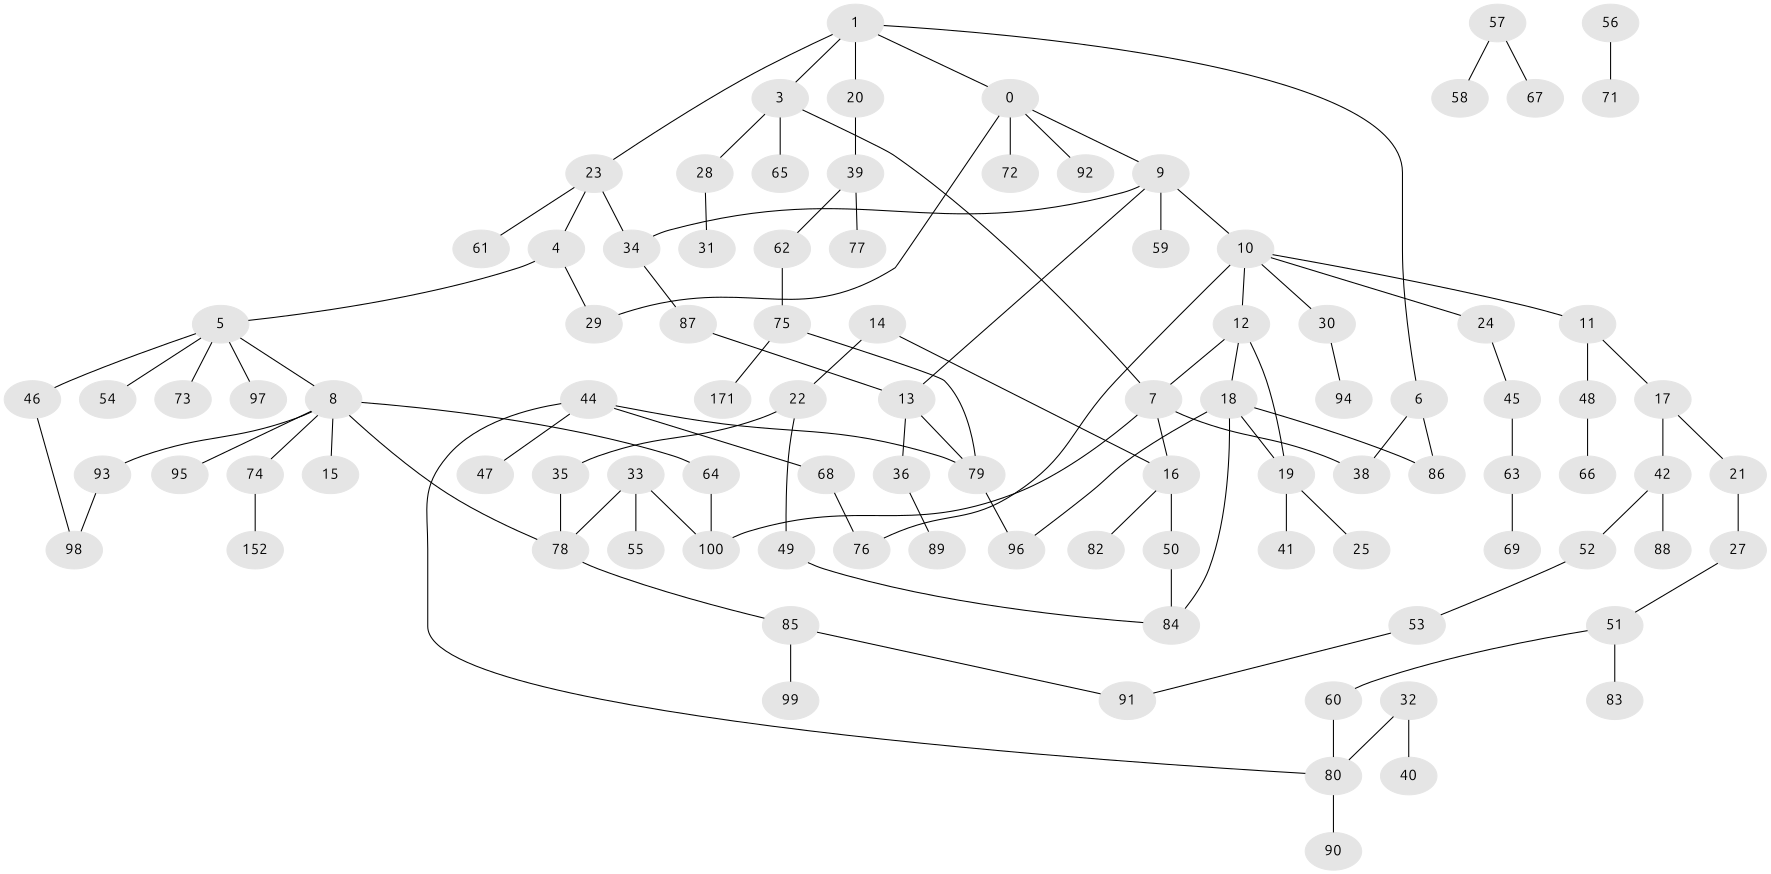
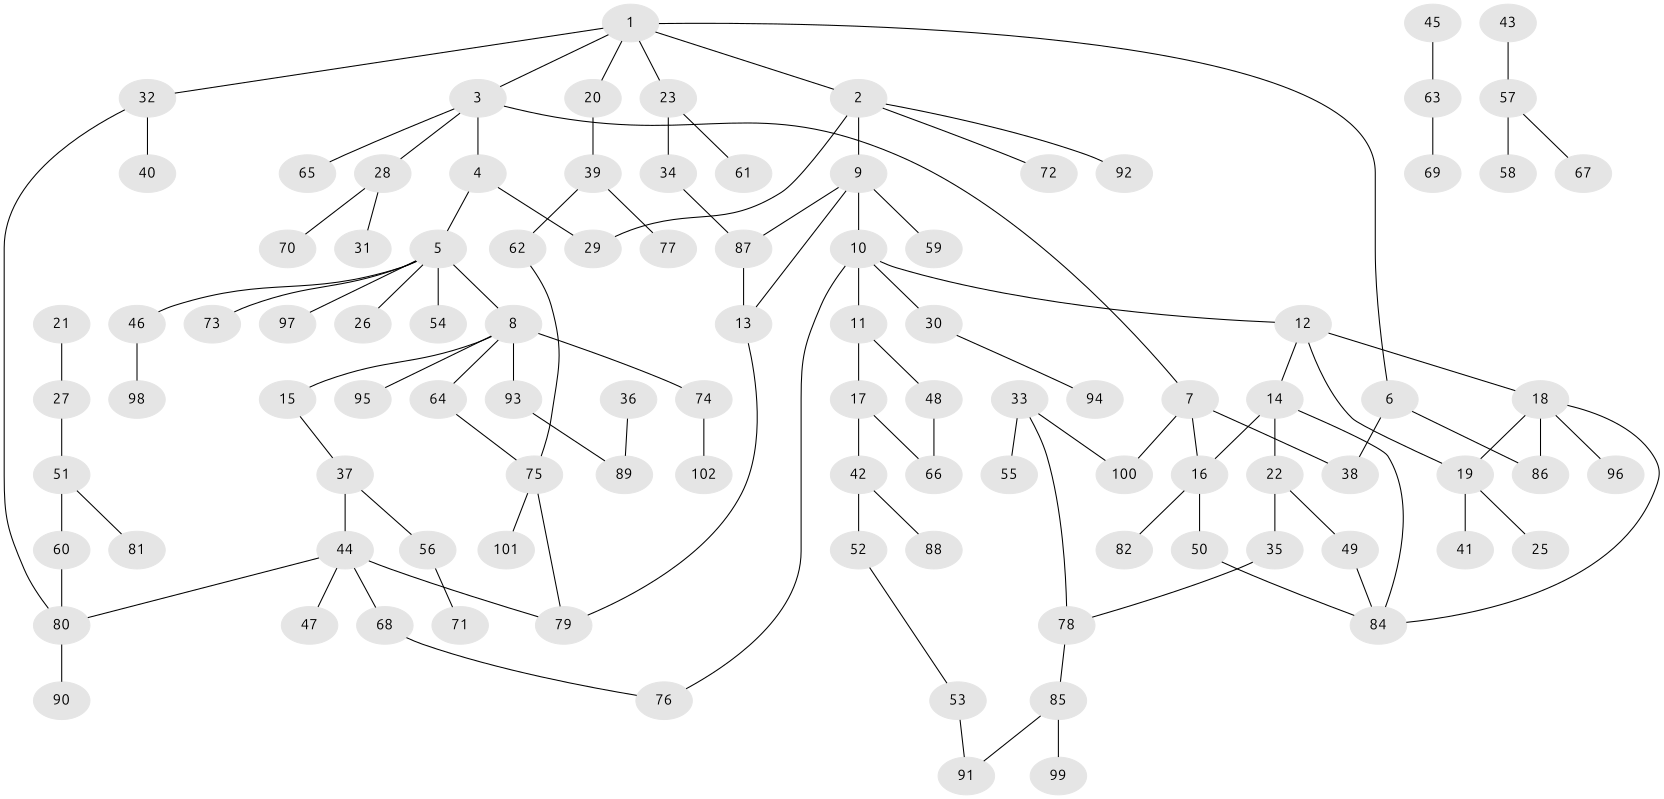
none -> (1508, 23)
none -> (389, 61)
(1010, 98) -> (859, 98)
(575, 211) -> (478, 136)
(896, 211) -> (801, 211)
none -> (288, 249)
none -> (363, 324)
(1486, 324) -> none
(1197, 362) -> (1289, 362)
(723, 400) -> (506, 550)
(904, 437) -> none
(1700, 437) -> (896, 437)
none -> (345, 475)
none -> (1398, 481)
(437, 487) -> none
(88, 512) -> (569, 437)
(711, 513) -> (486, 437)
(997, 513) -> none
(255, 550) -> (704, 475)
(1615, 701) -> (137, 550)
